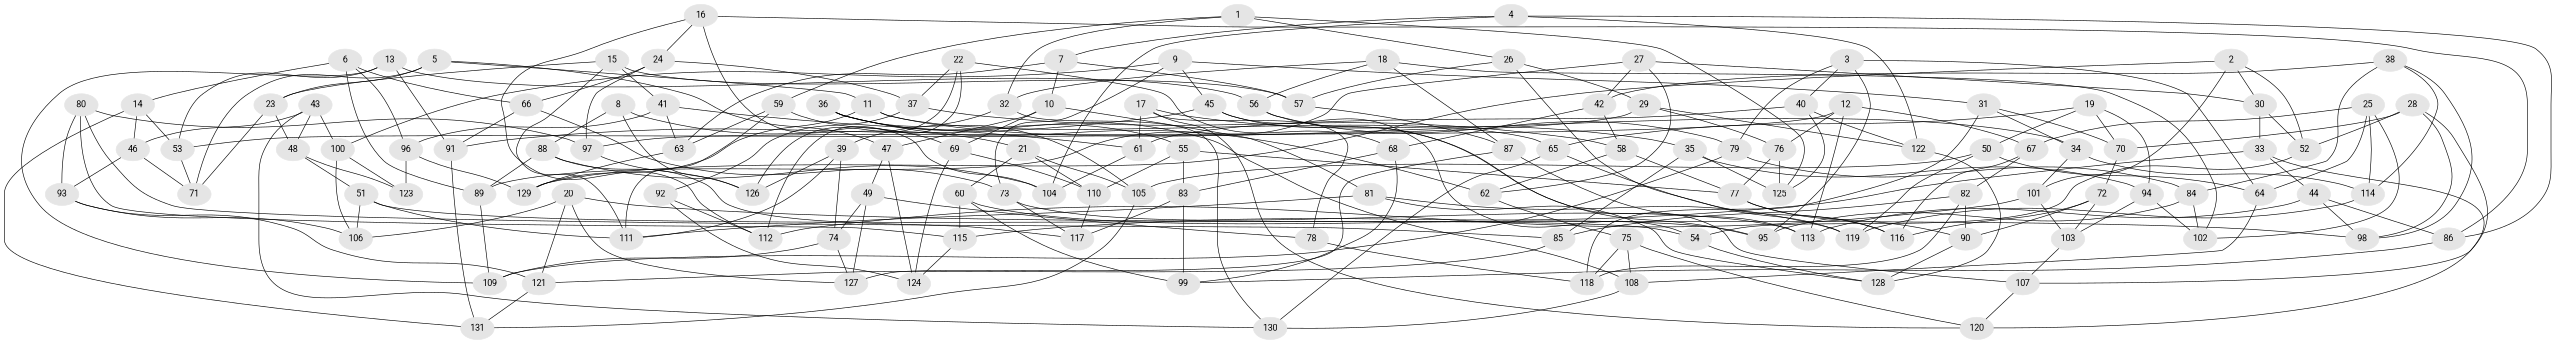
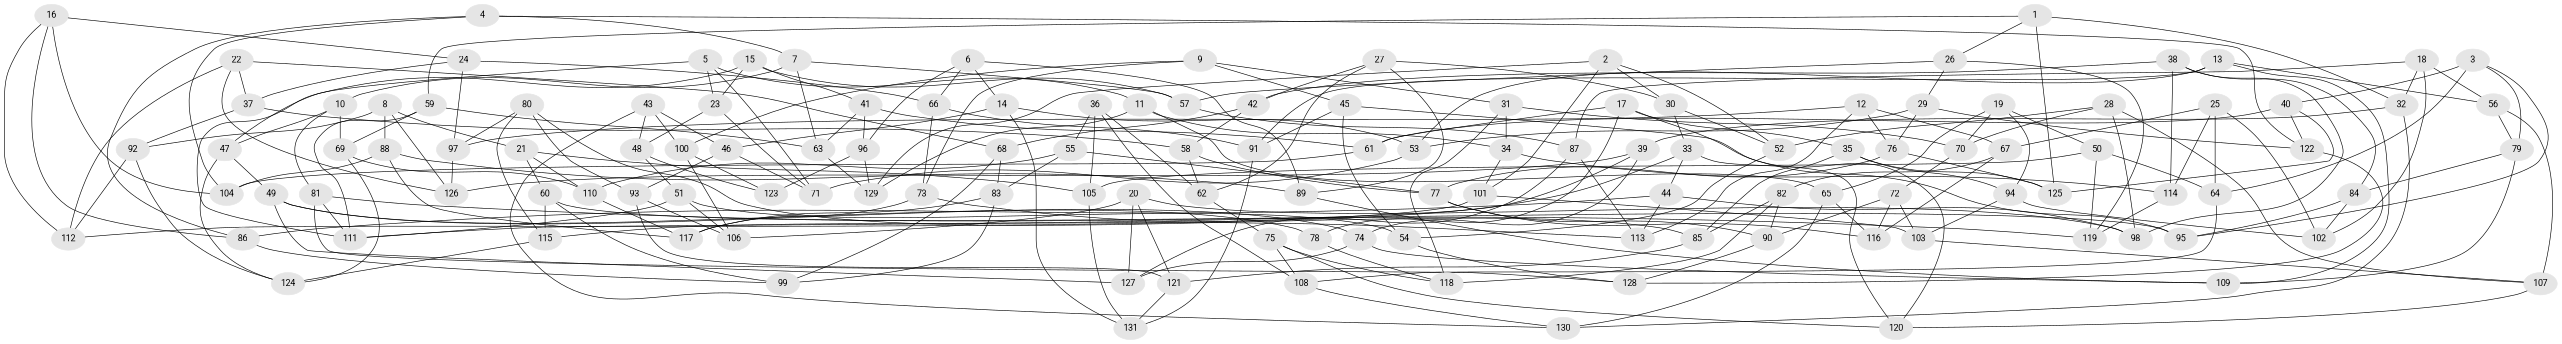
none -> (284, 131)
